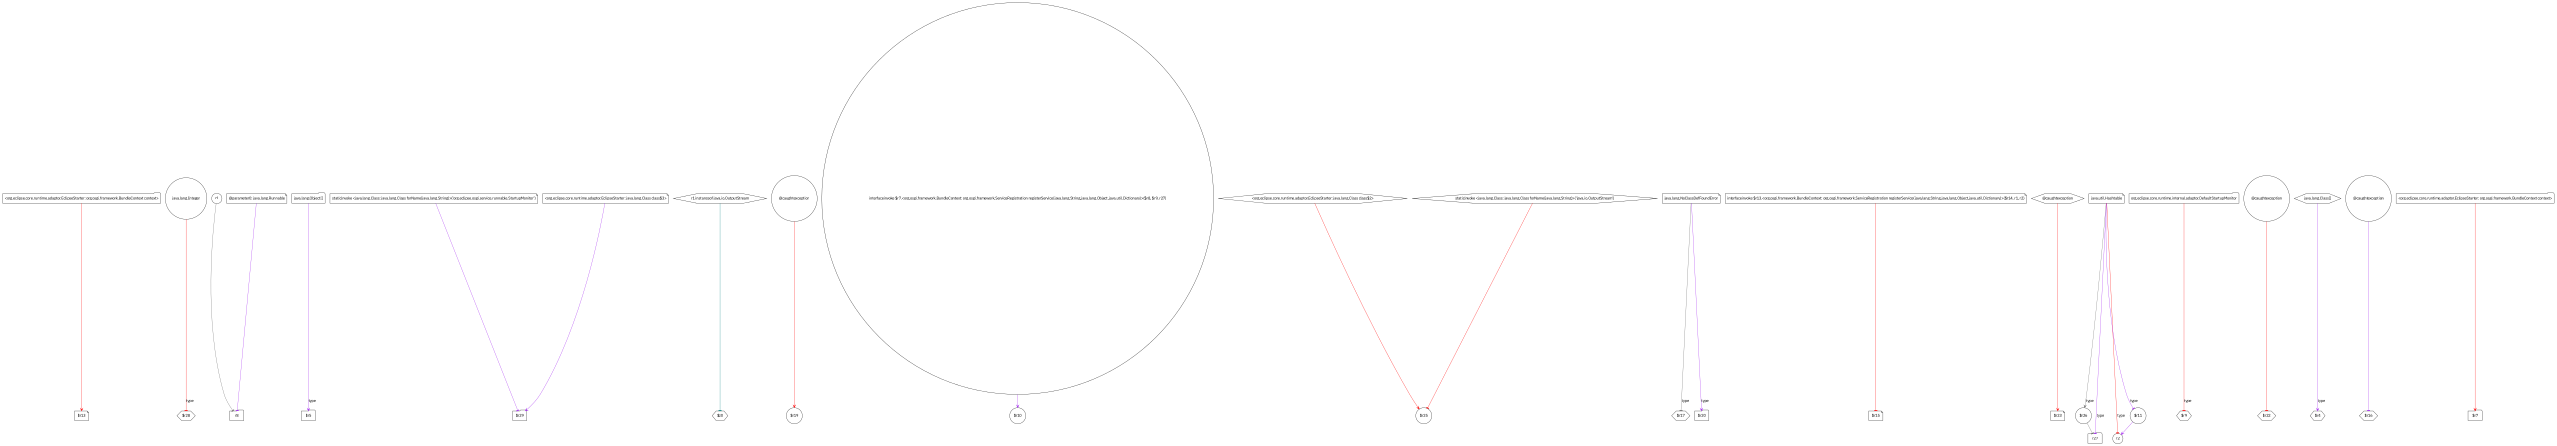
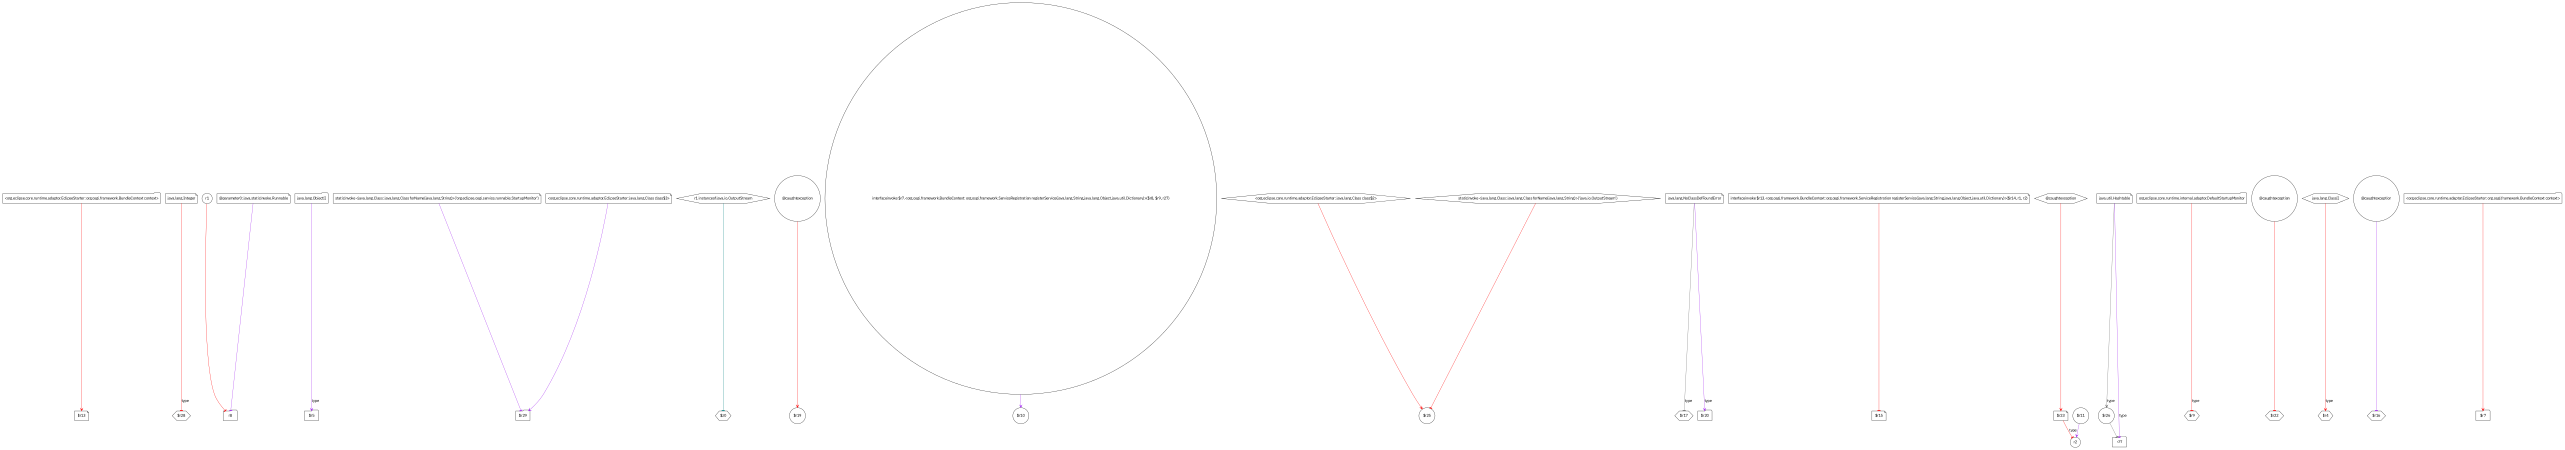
(186, 198) -> (181, 198)
(257, 198) -> (254, 198)
(2112, 306) -> (2067, 429)
(2318, 306) -> (2325, 306)
(2110, 307) -> none
(211, 308) -> (206, 309)
